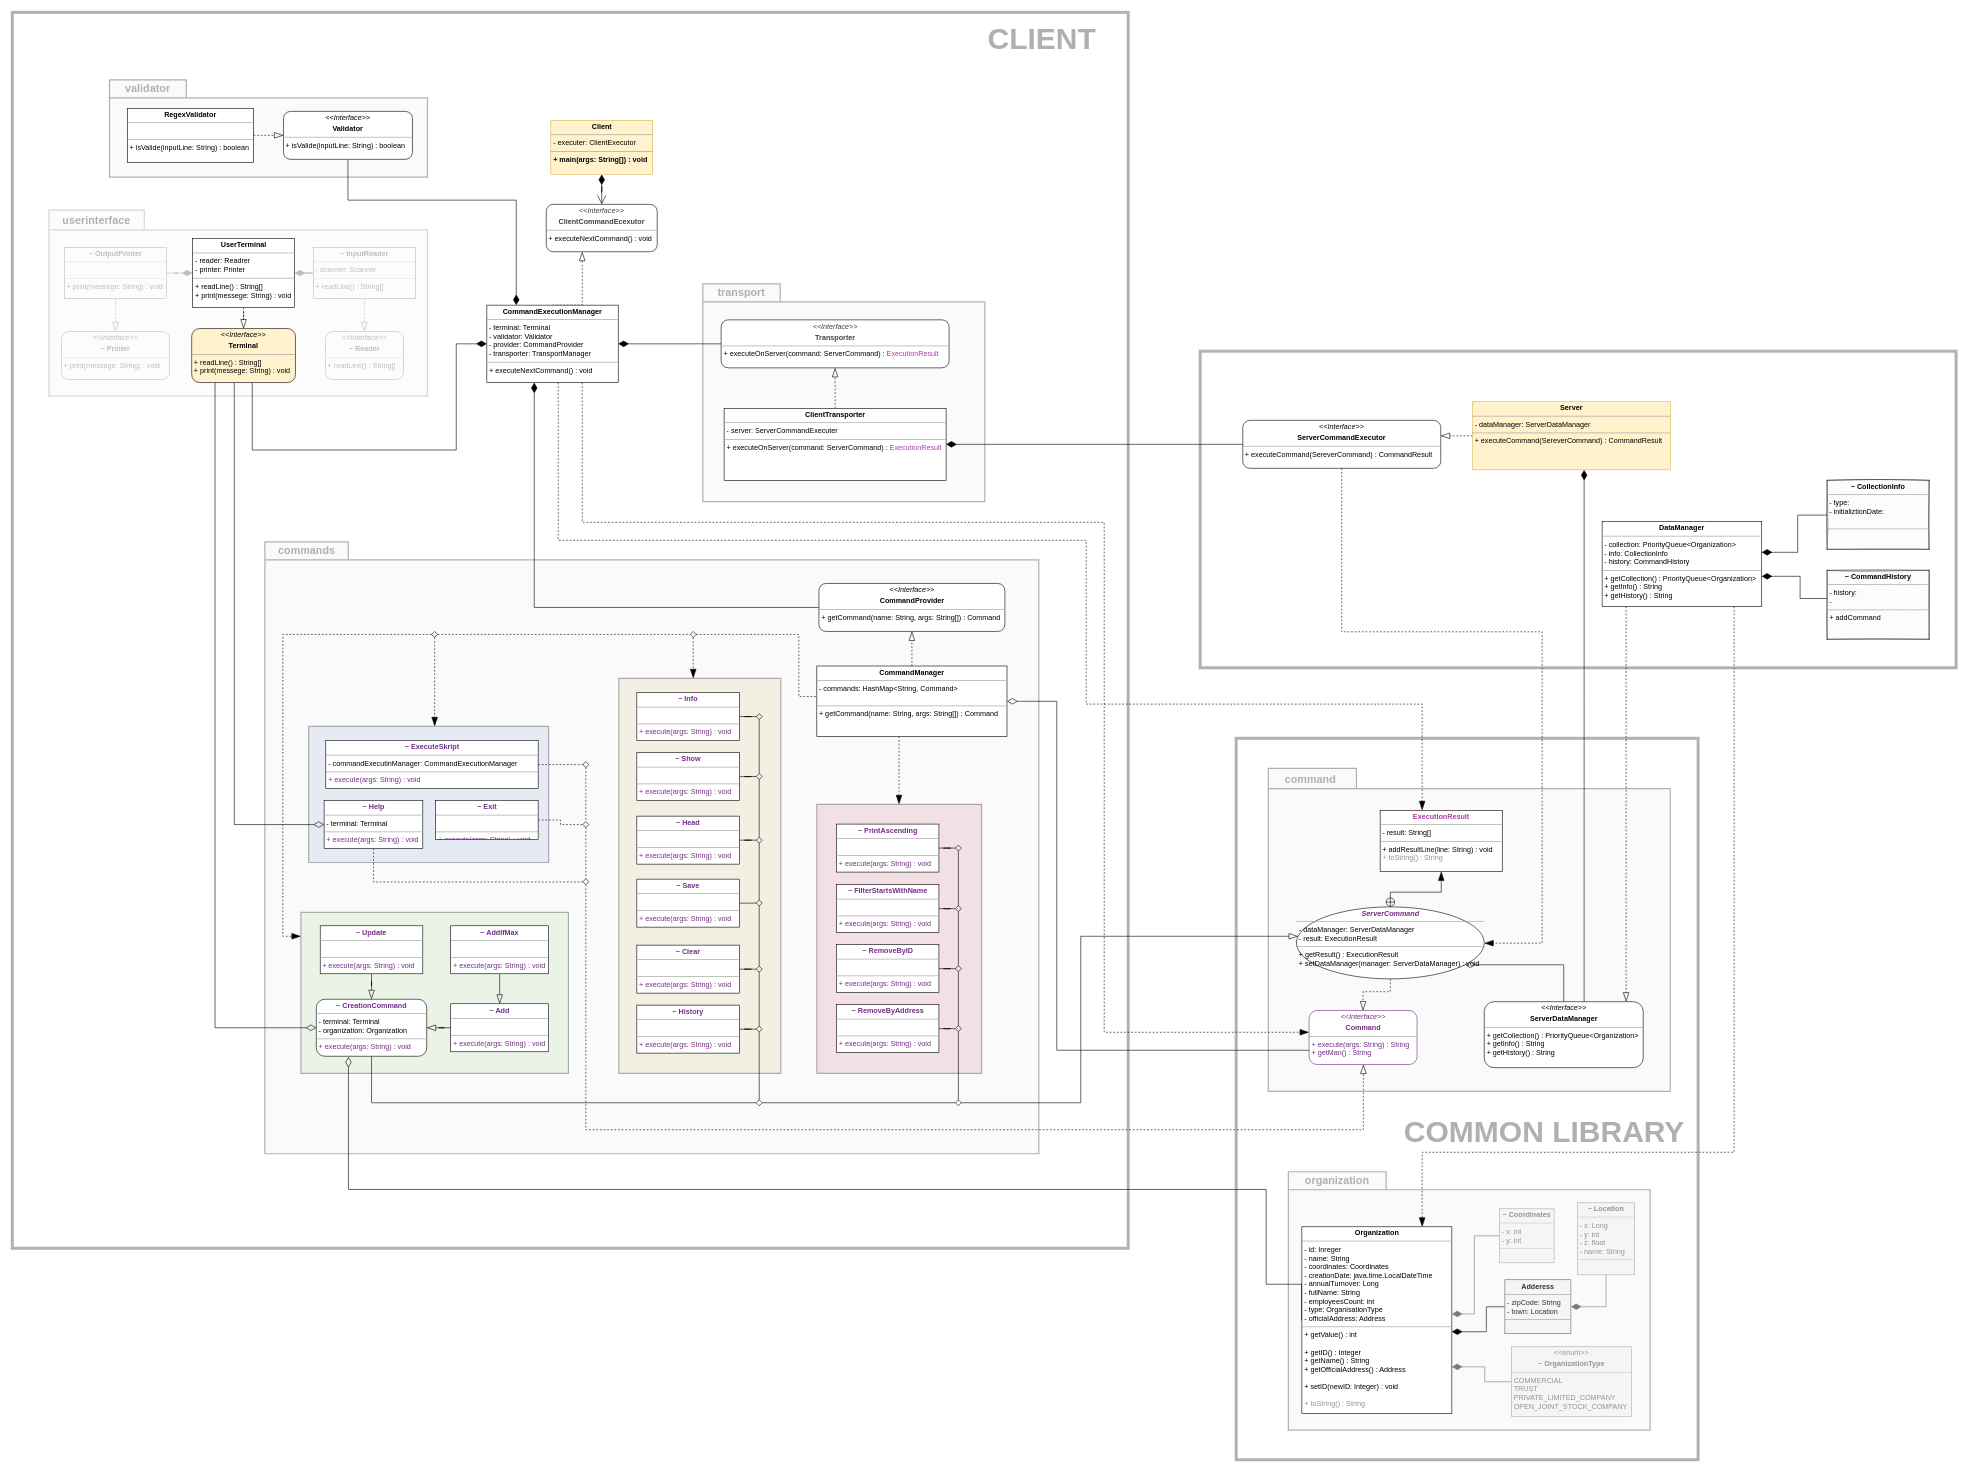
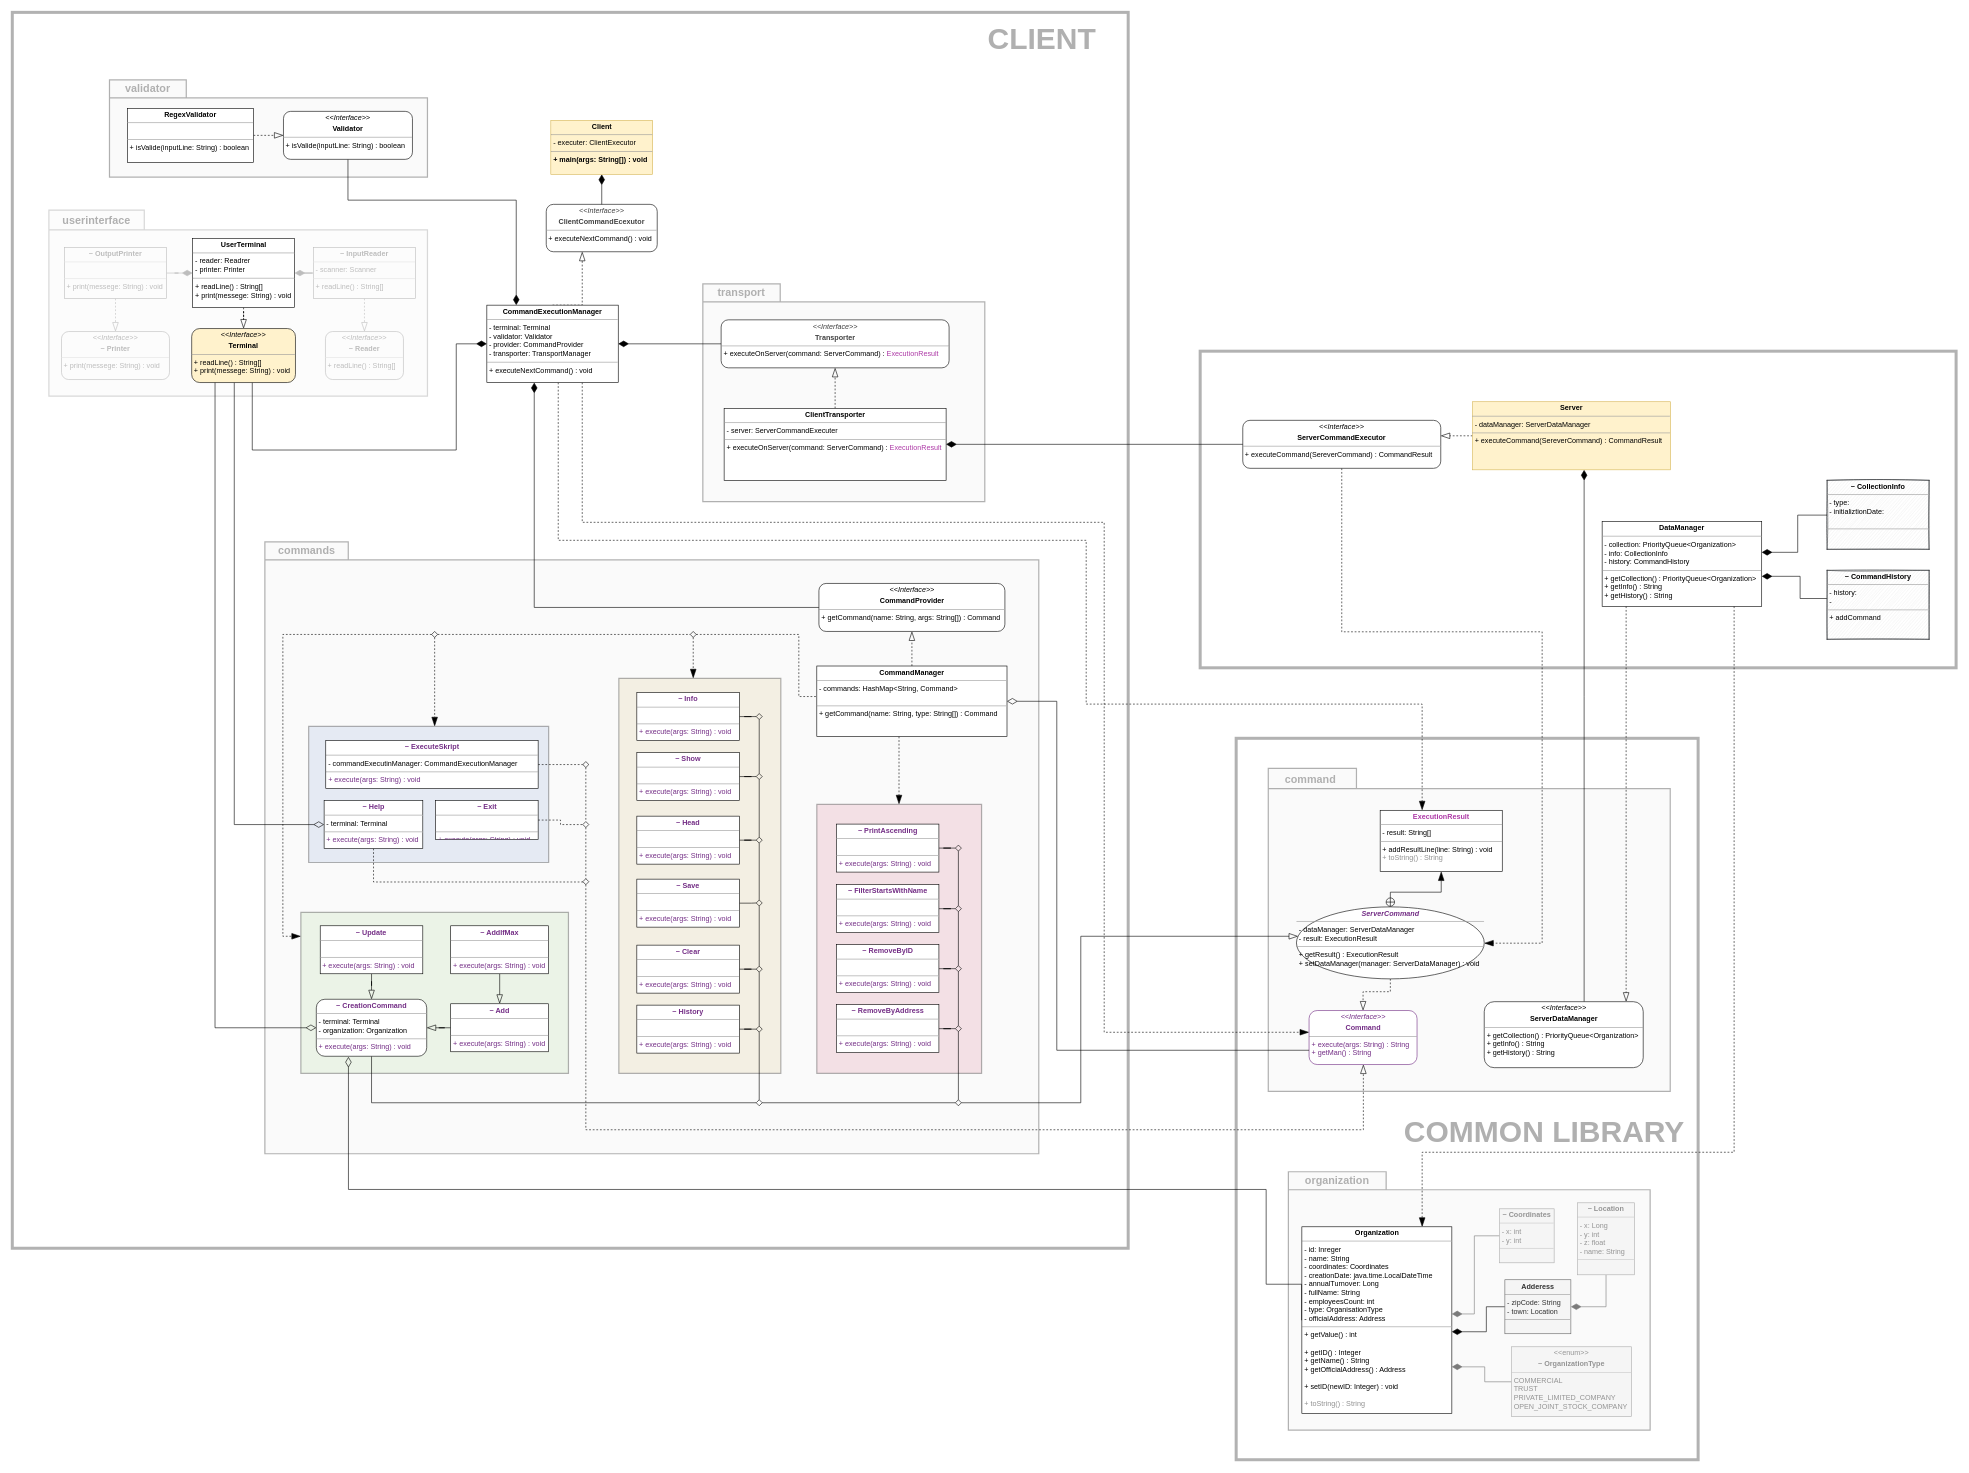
(602, 187) -> (602, 193)
(911, 679) -> (911, 679)
(1537, 965) -> none
